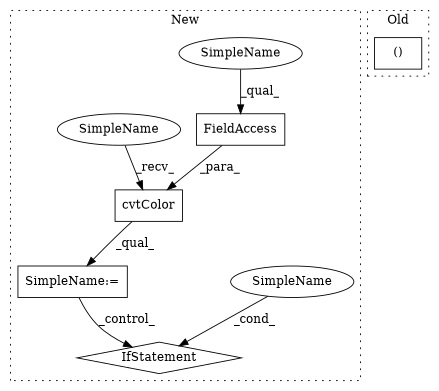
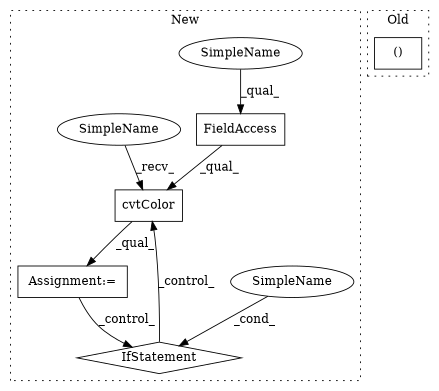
(220, 168) -> (220, 168)
(73, 282) -> (73, 282)
none -> (159, 286)
